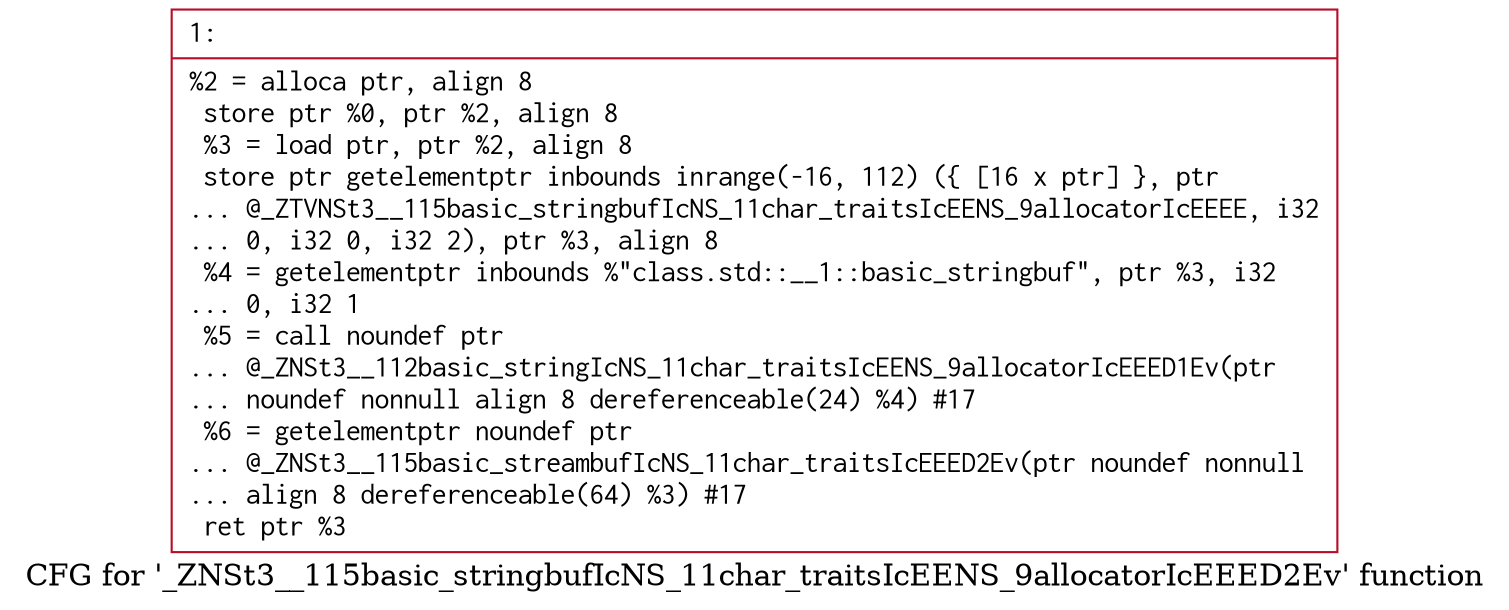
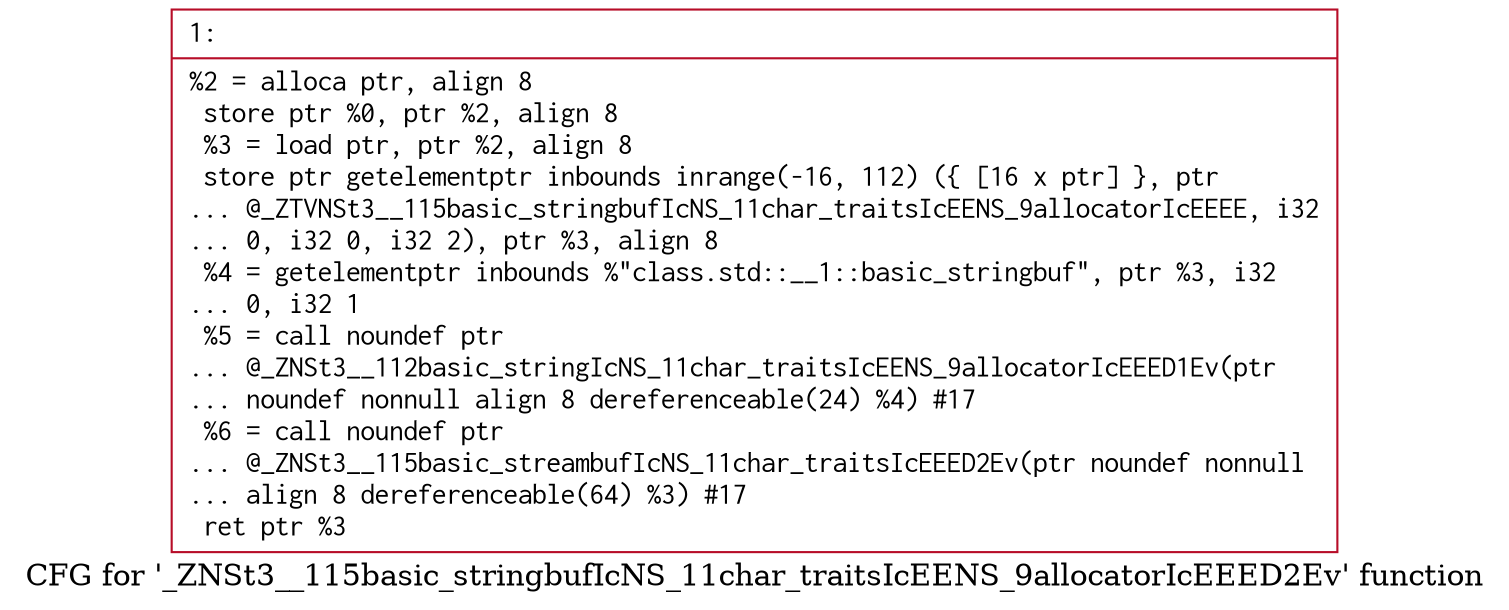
(411, 431) -> (347, 431)
